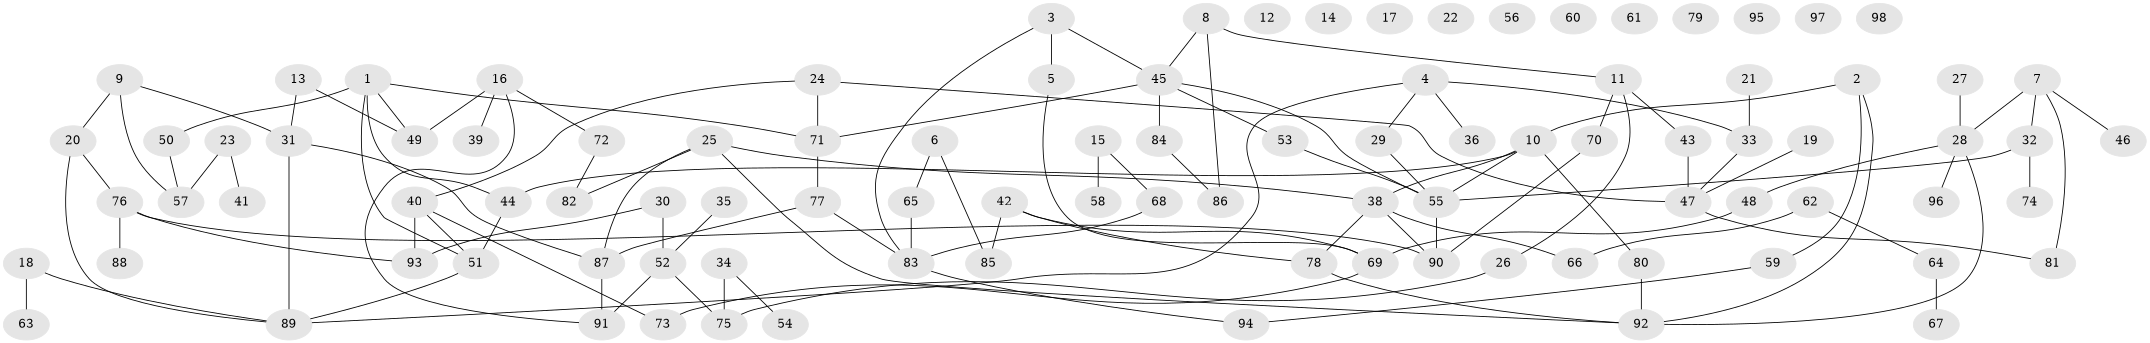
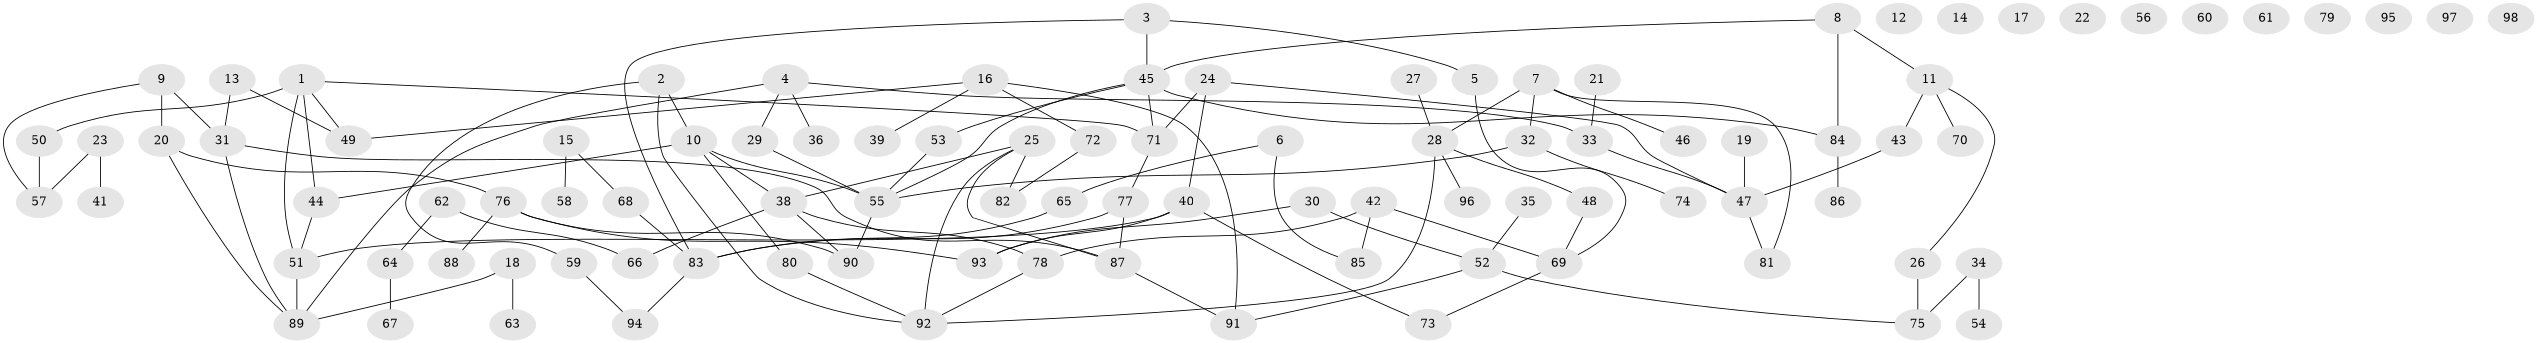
(1214, 118) -> (1838, 80)
(1516, 202) -> none
